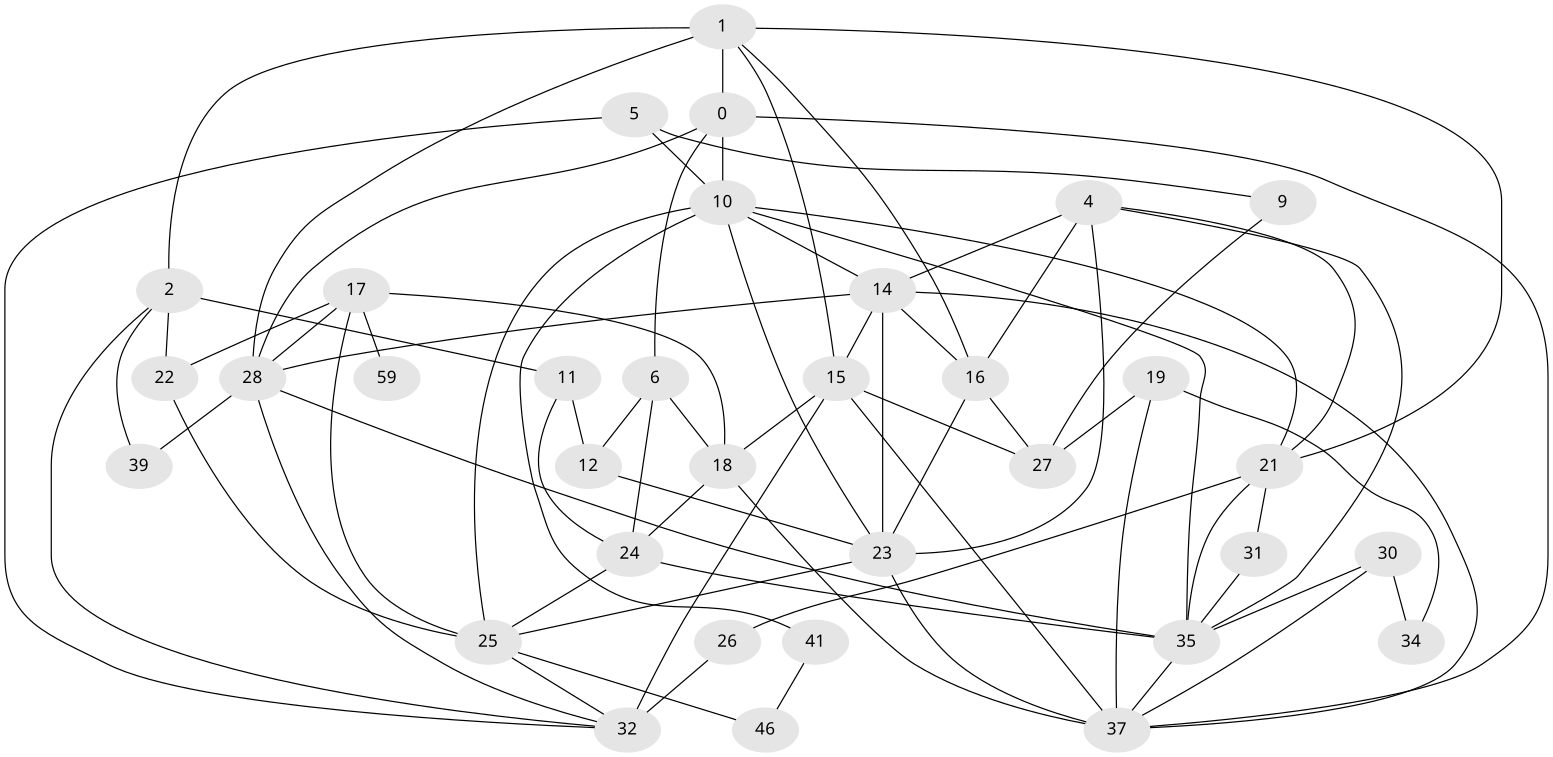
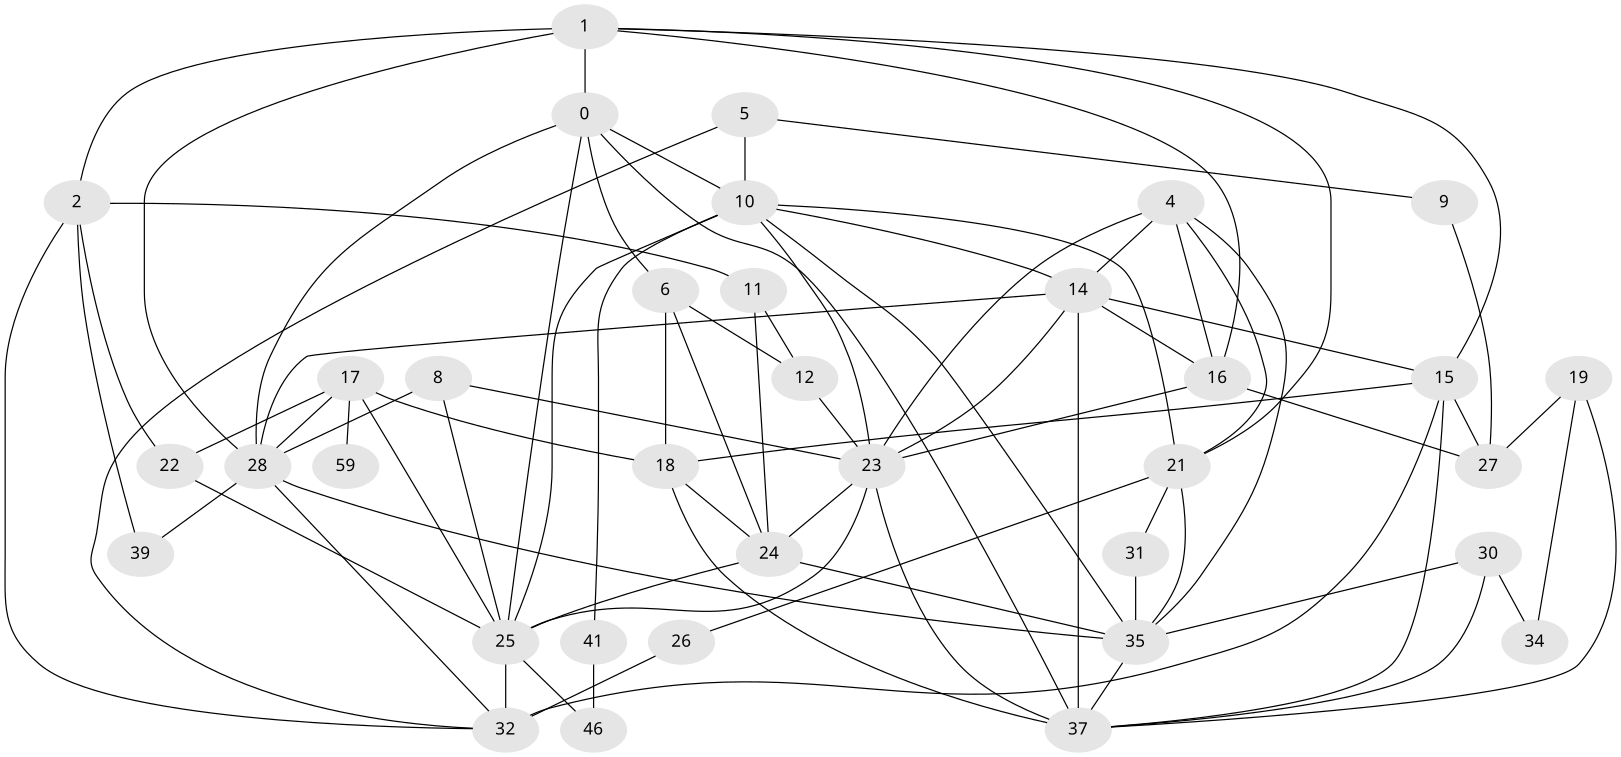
none -> (439, 378)
none -> (542, 378)
none -> (821, 510)
